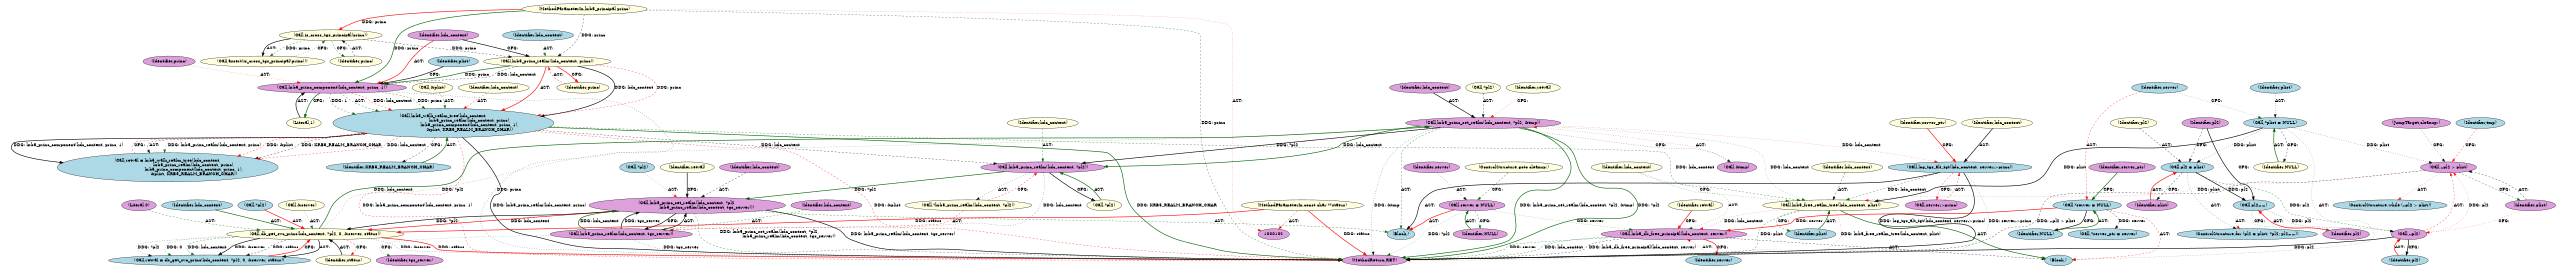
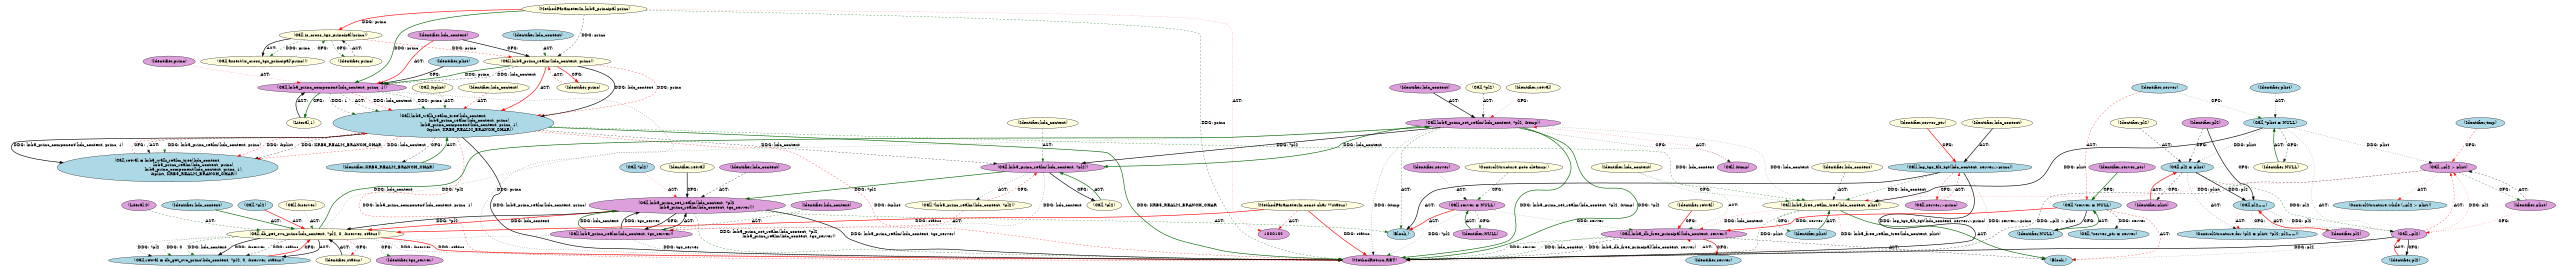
(436, 48) -> (436, 48)
(2416, 123) -> none
(1744, 138) -> none
